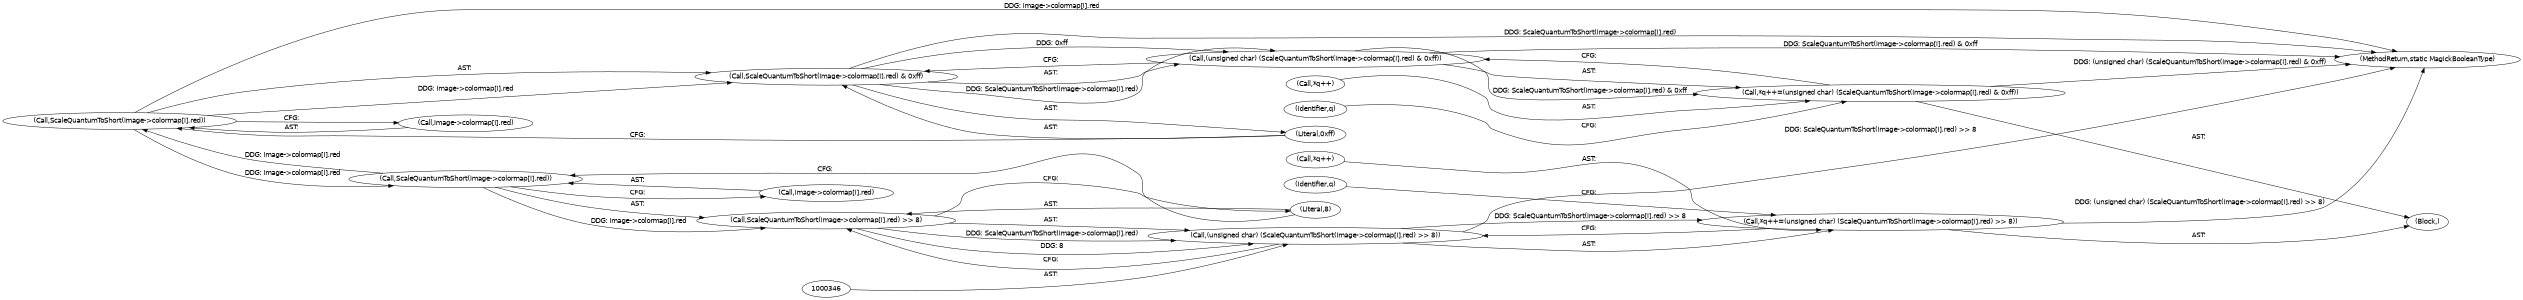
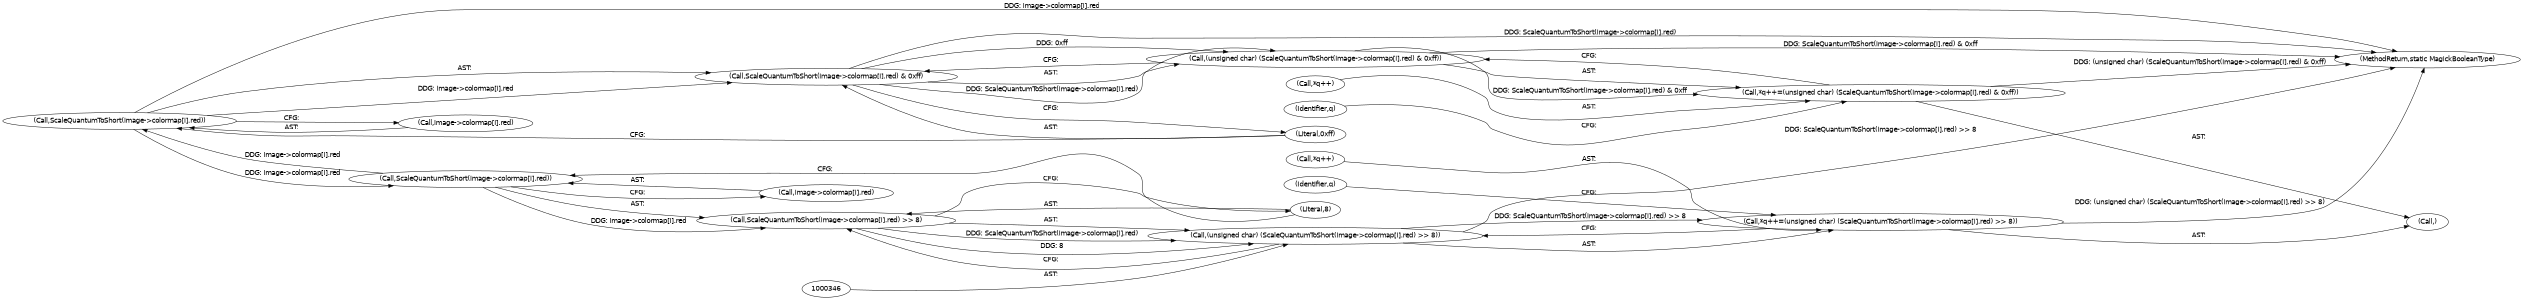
(1052, 109) -> (1052, 109)
(2427, 222) -> (2427, 222)
